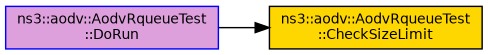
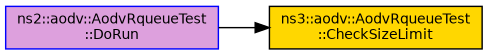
(112, 28) -> (112, 28)
